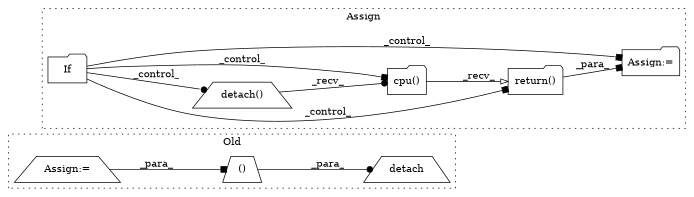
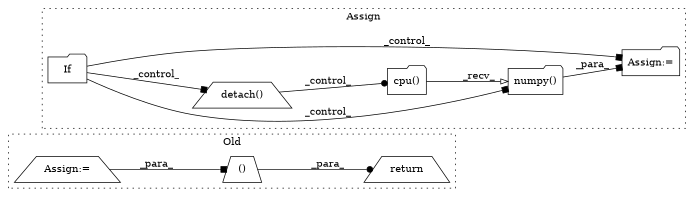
(234, 65) -> none
(143, 81) -> (143, 81)
(328, 81) -> (328, 81)
(536, 81) -> (536, 81)
(407, 169) -> (407, 169)
